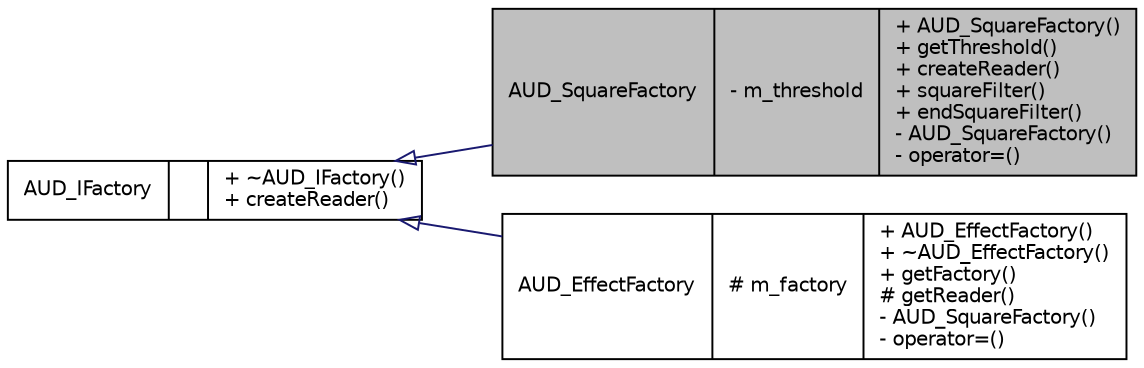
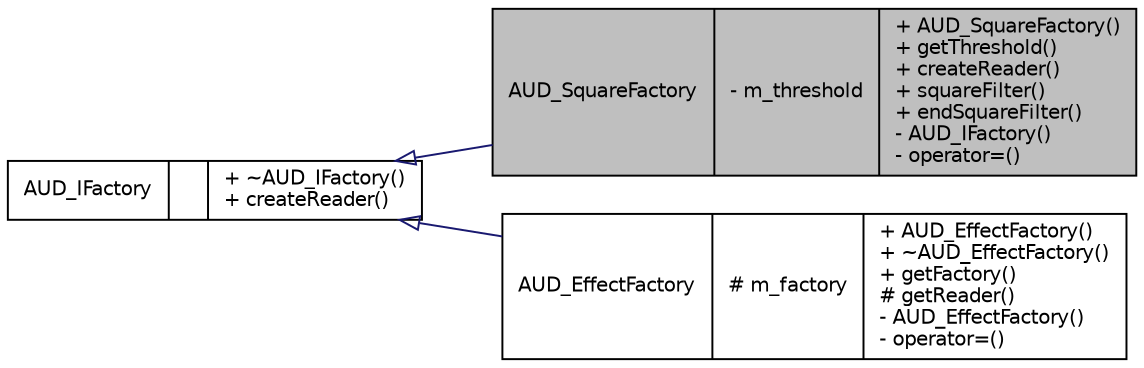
(1004, 134) -> (973, 134)
(988, 318) -> (982, 318)
